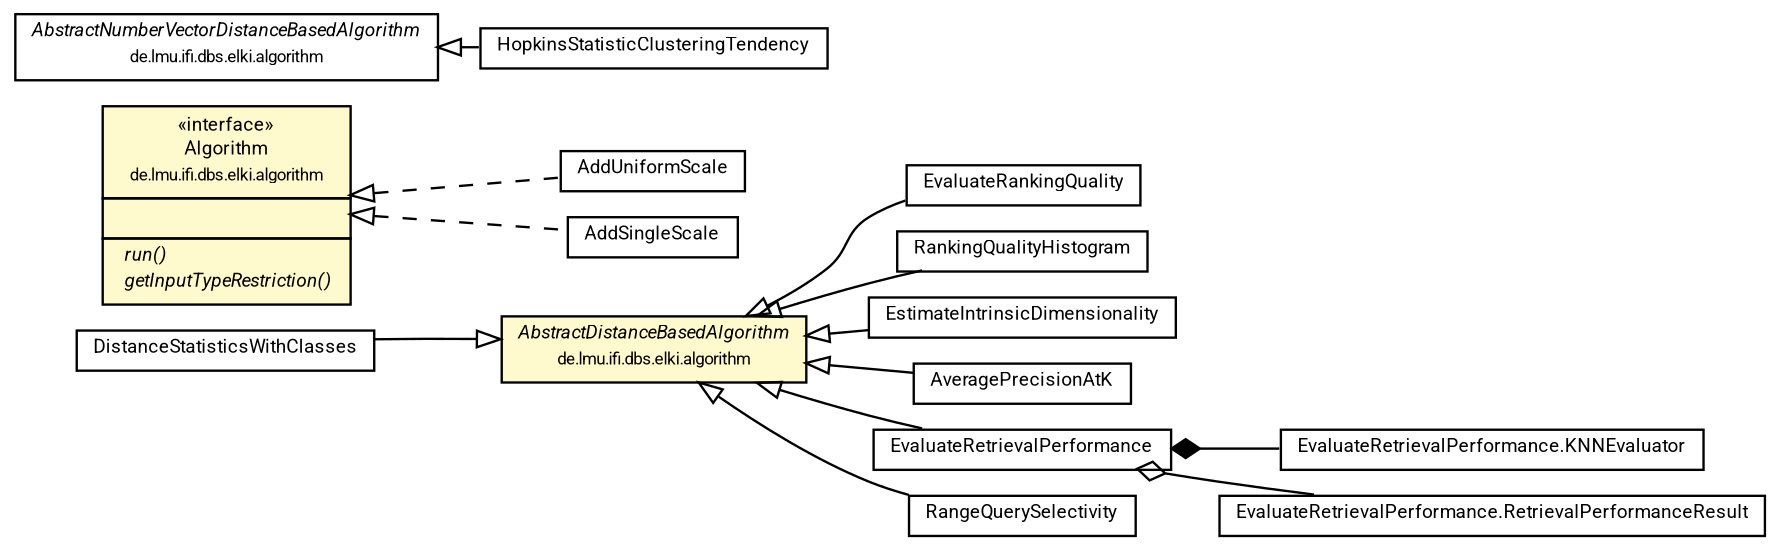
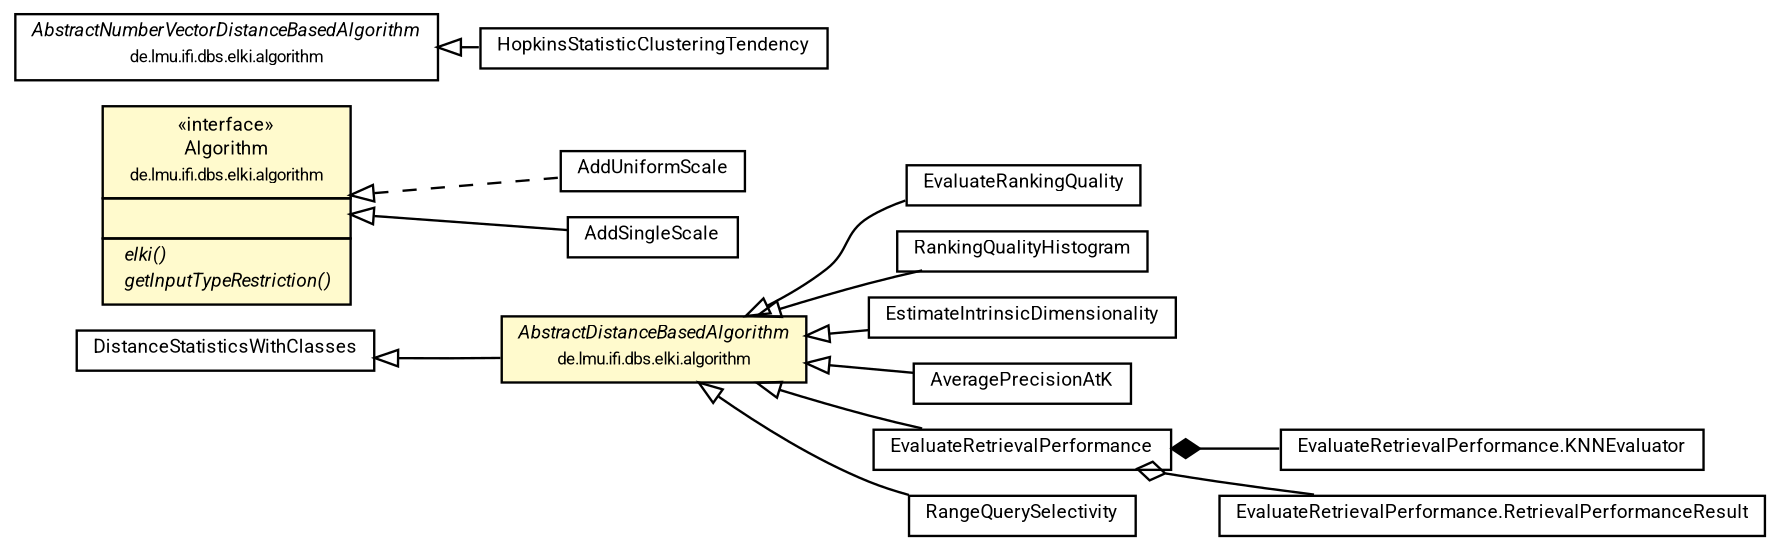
(471, 223) -> (471, 223)
(144, 255) -> (144, 255)
(425, 339) -> (450, 358)
